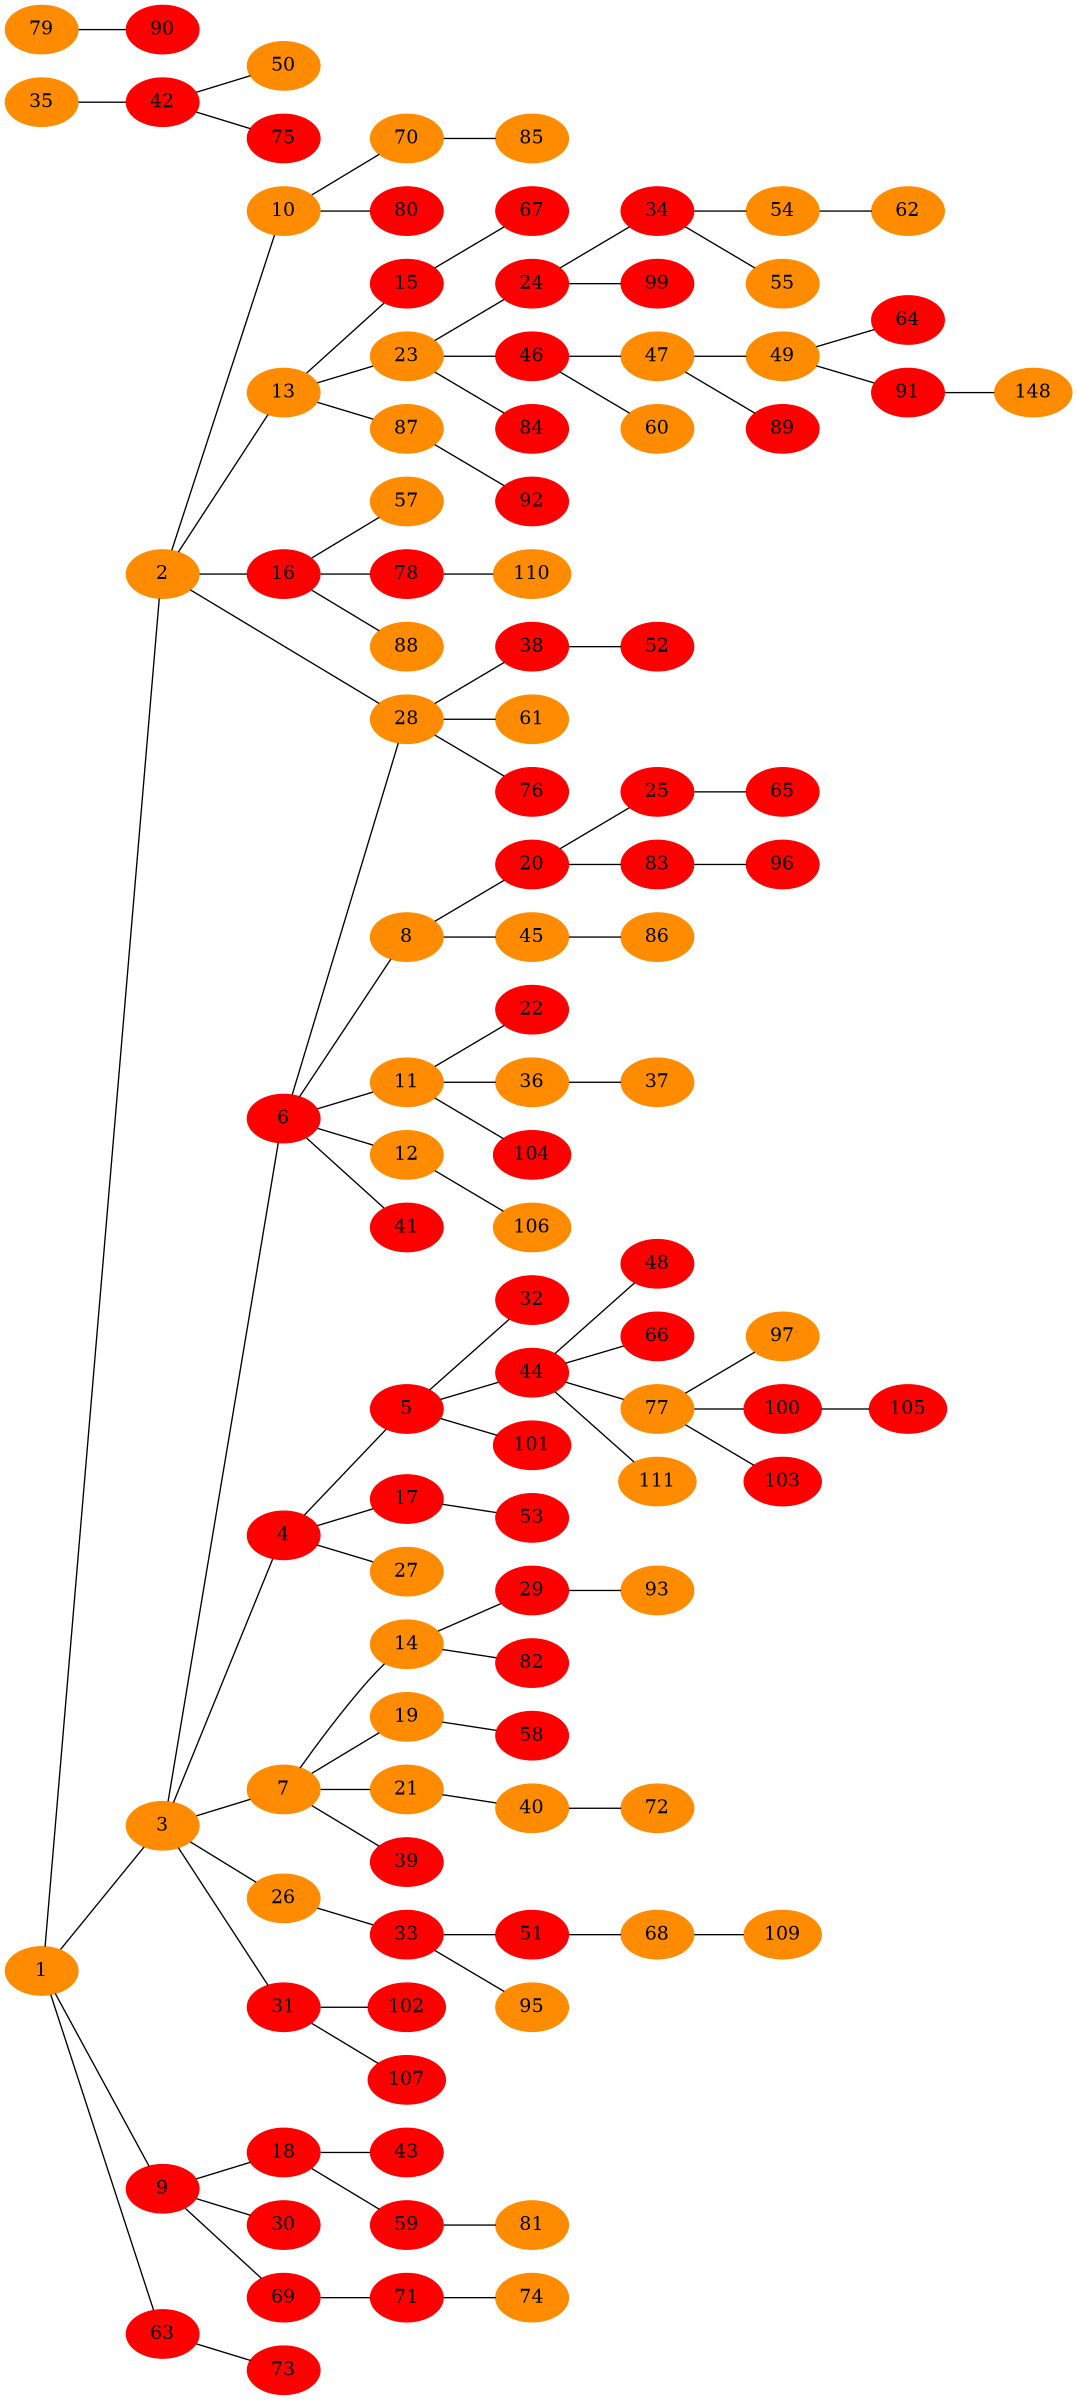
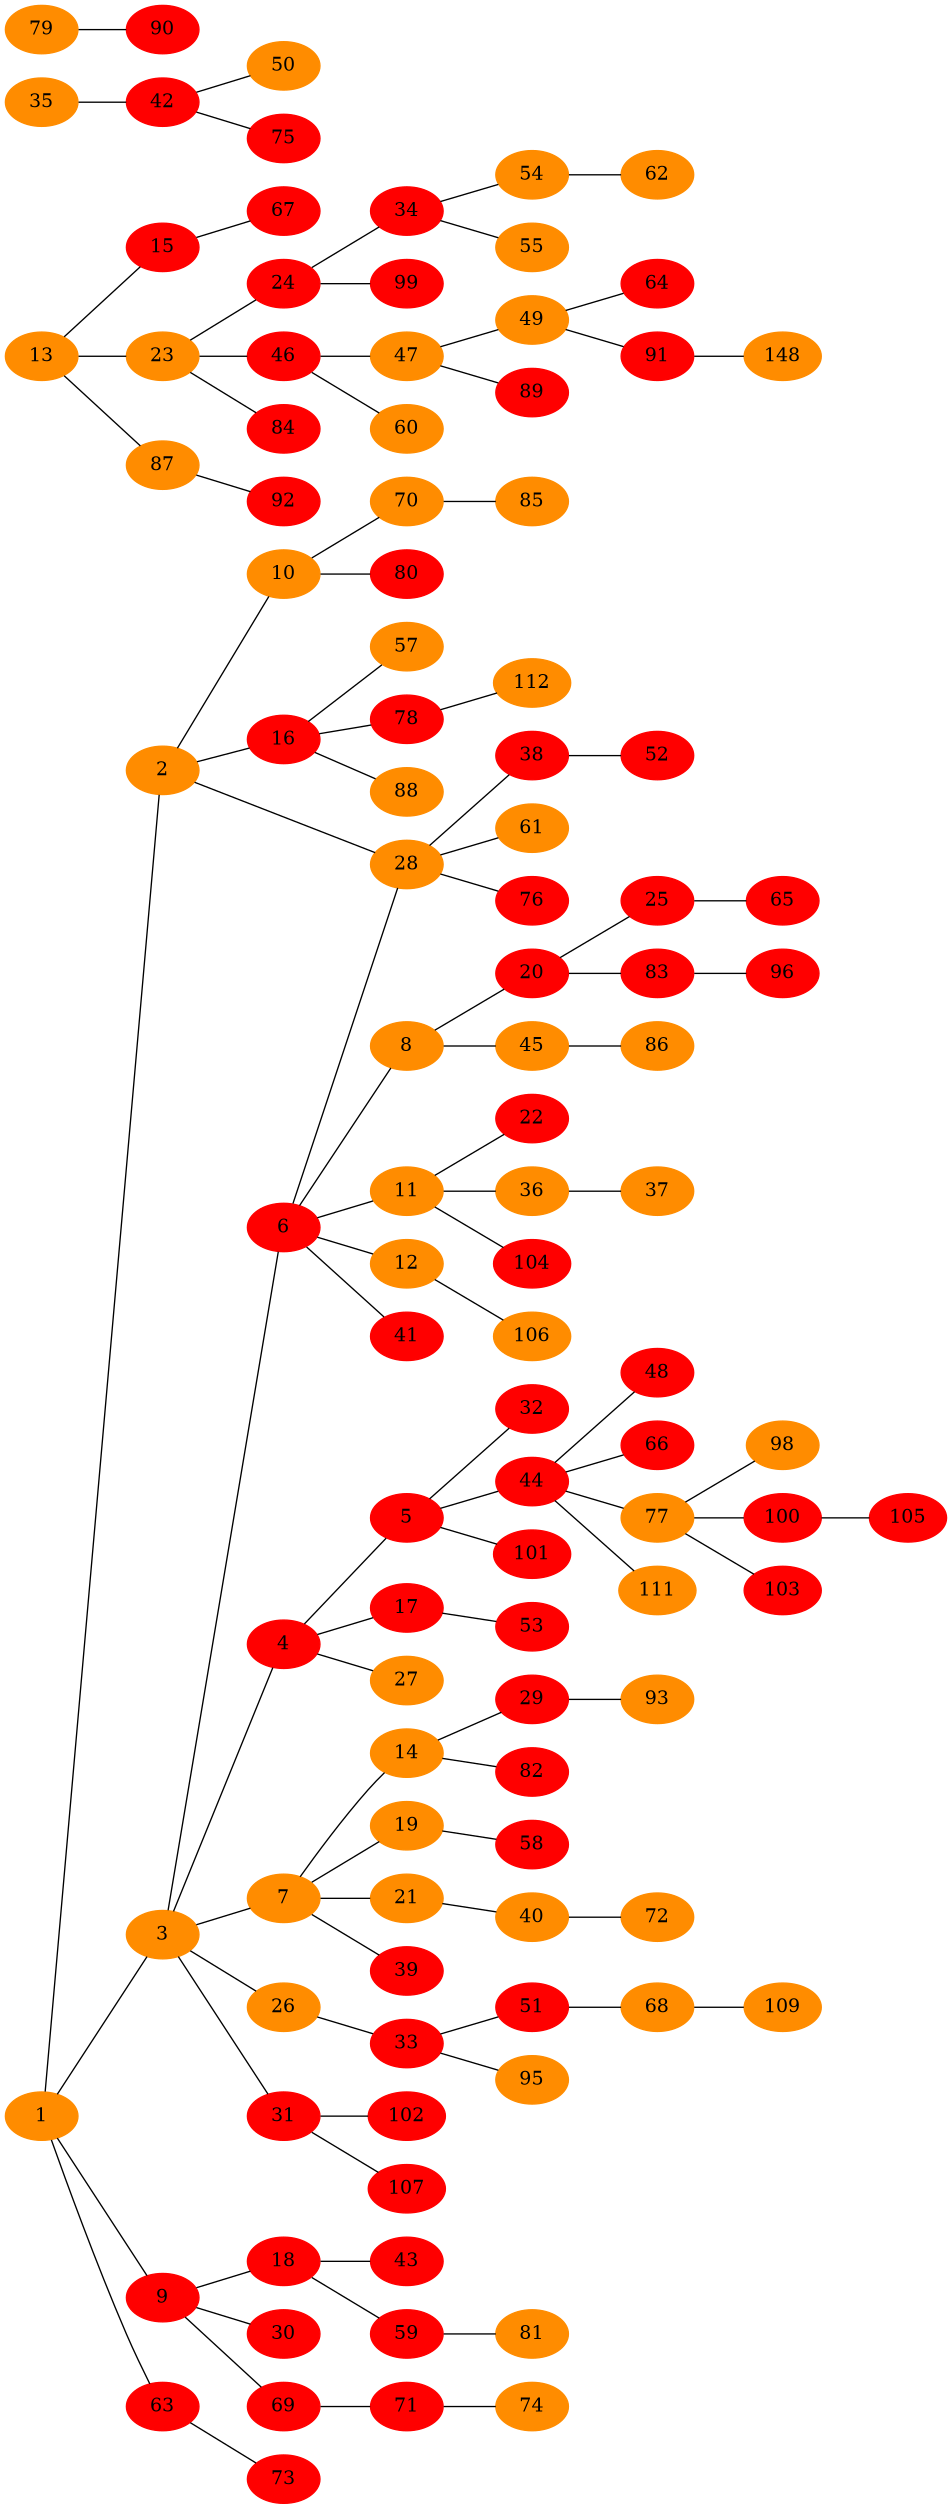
(223, 483) -> none
(532, 574) -> (532, 683)
(783, 1336) -> (783, 1445)
